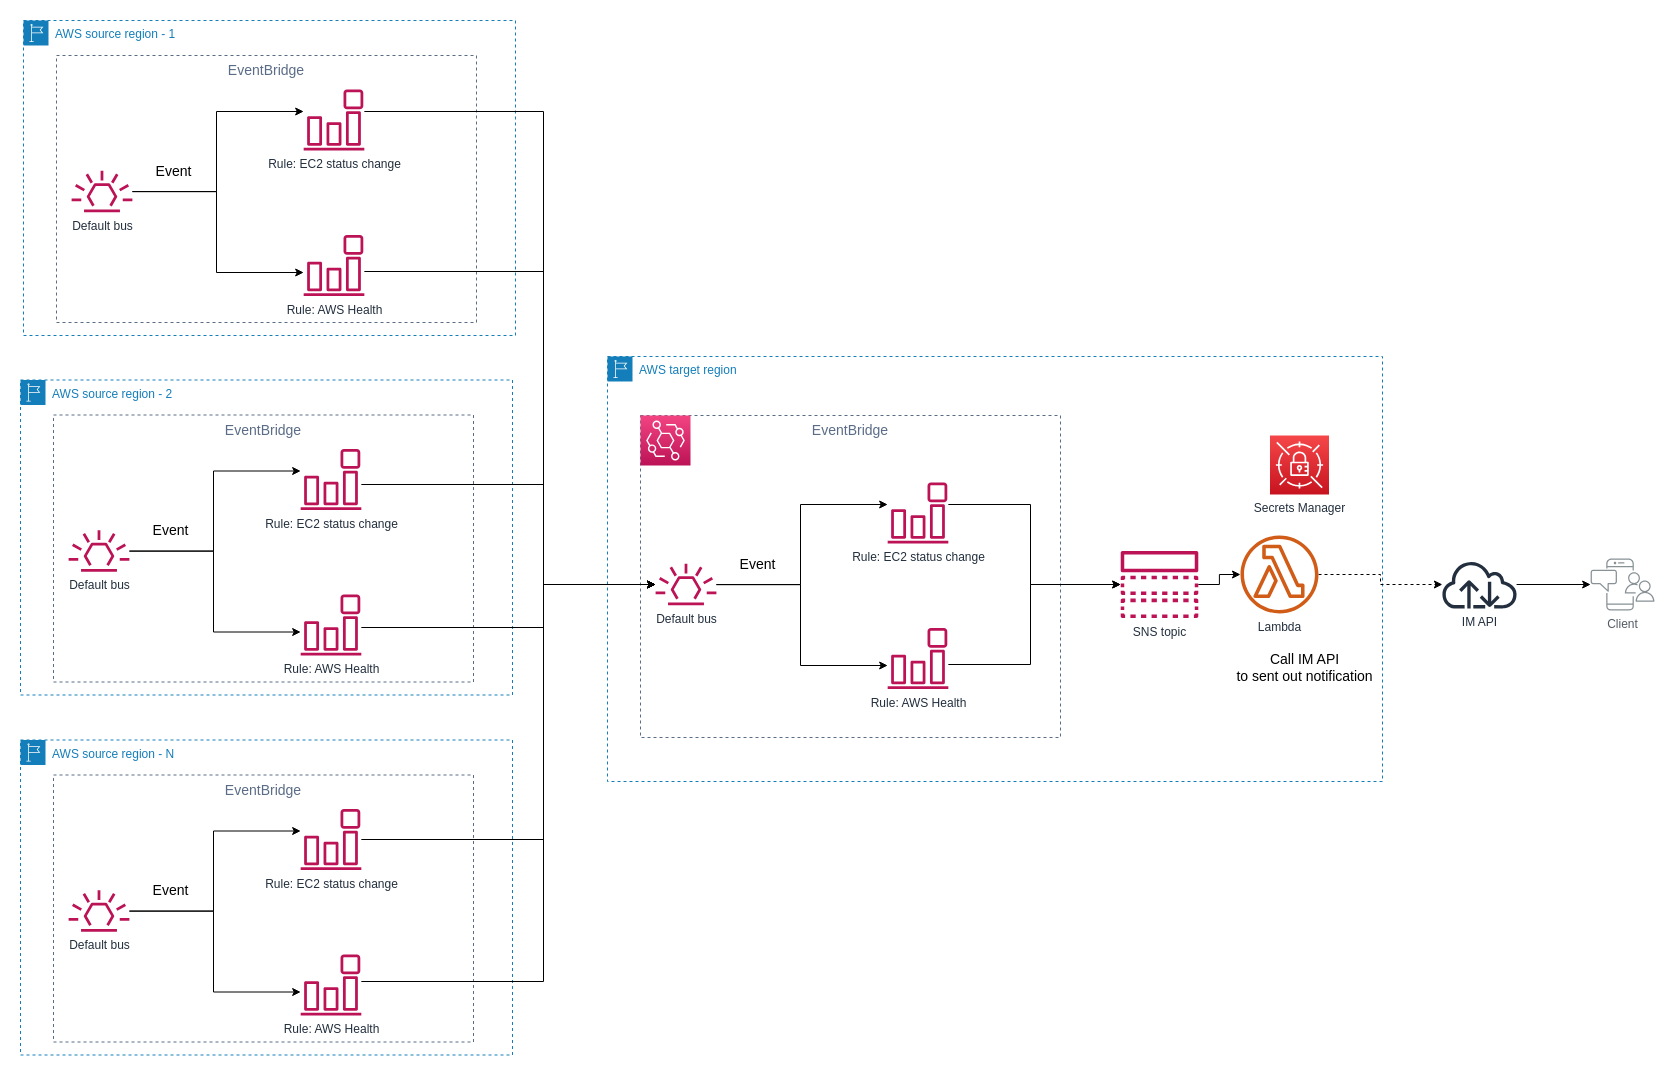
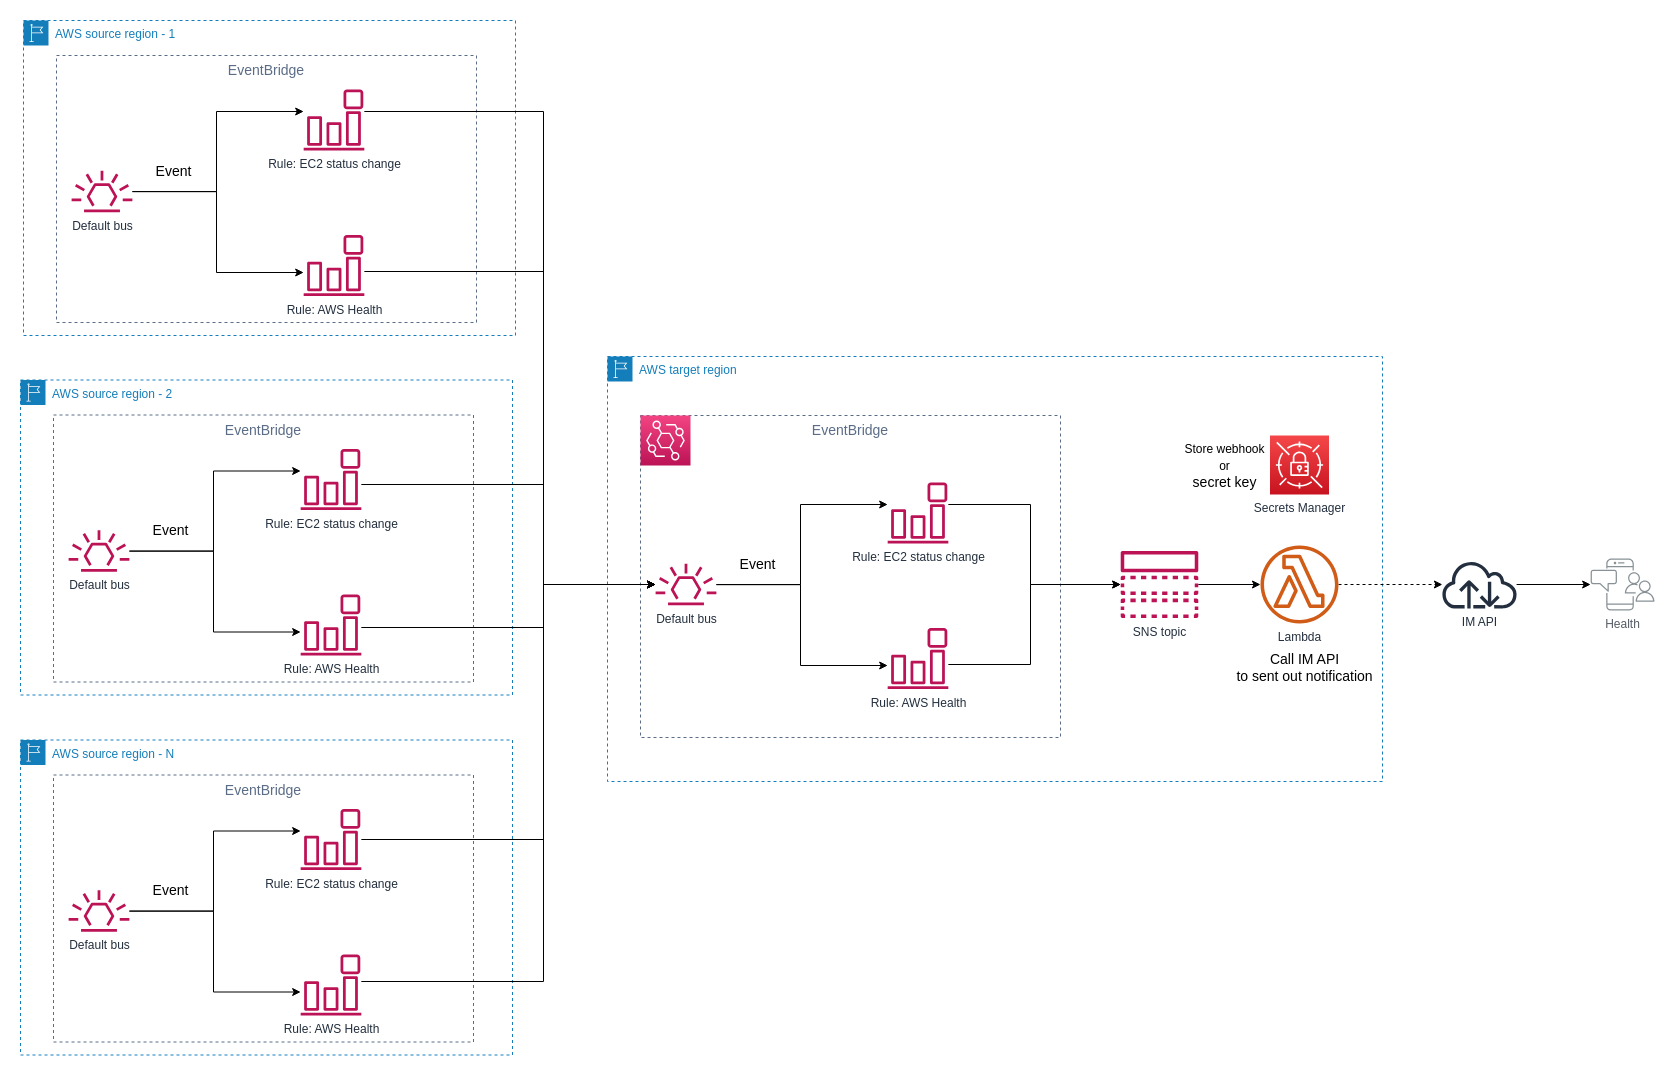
none -> (1225, 466)
(1280, 575) -> (1300, 585)
(1623, 625) -> (1623, 625)
